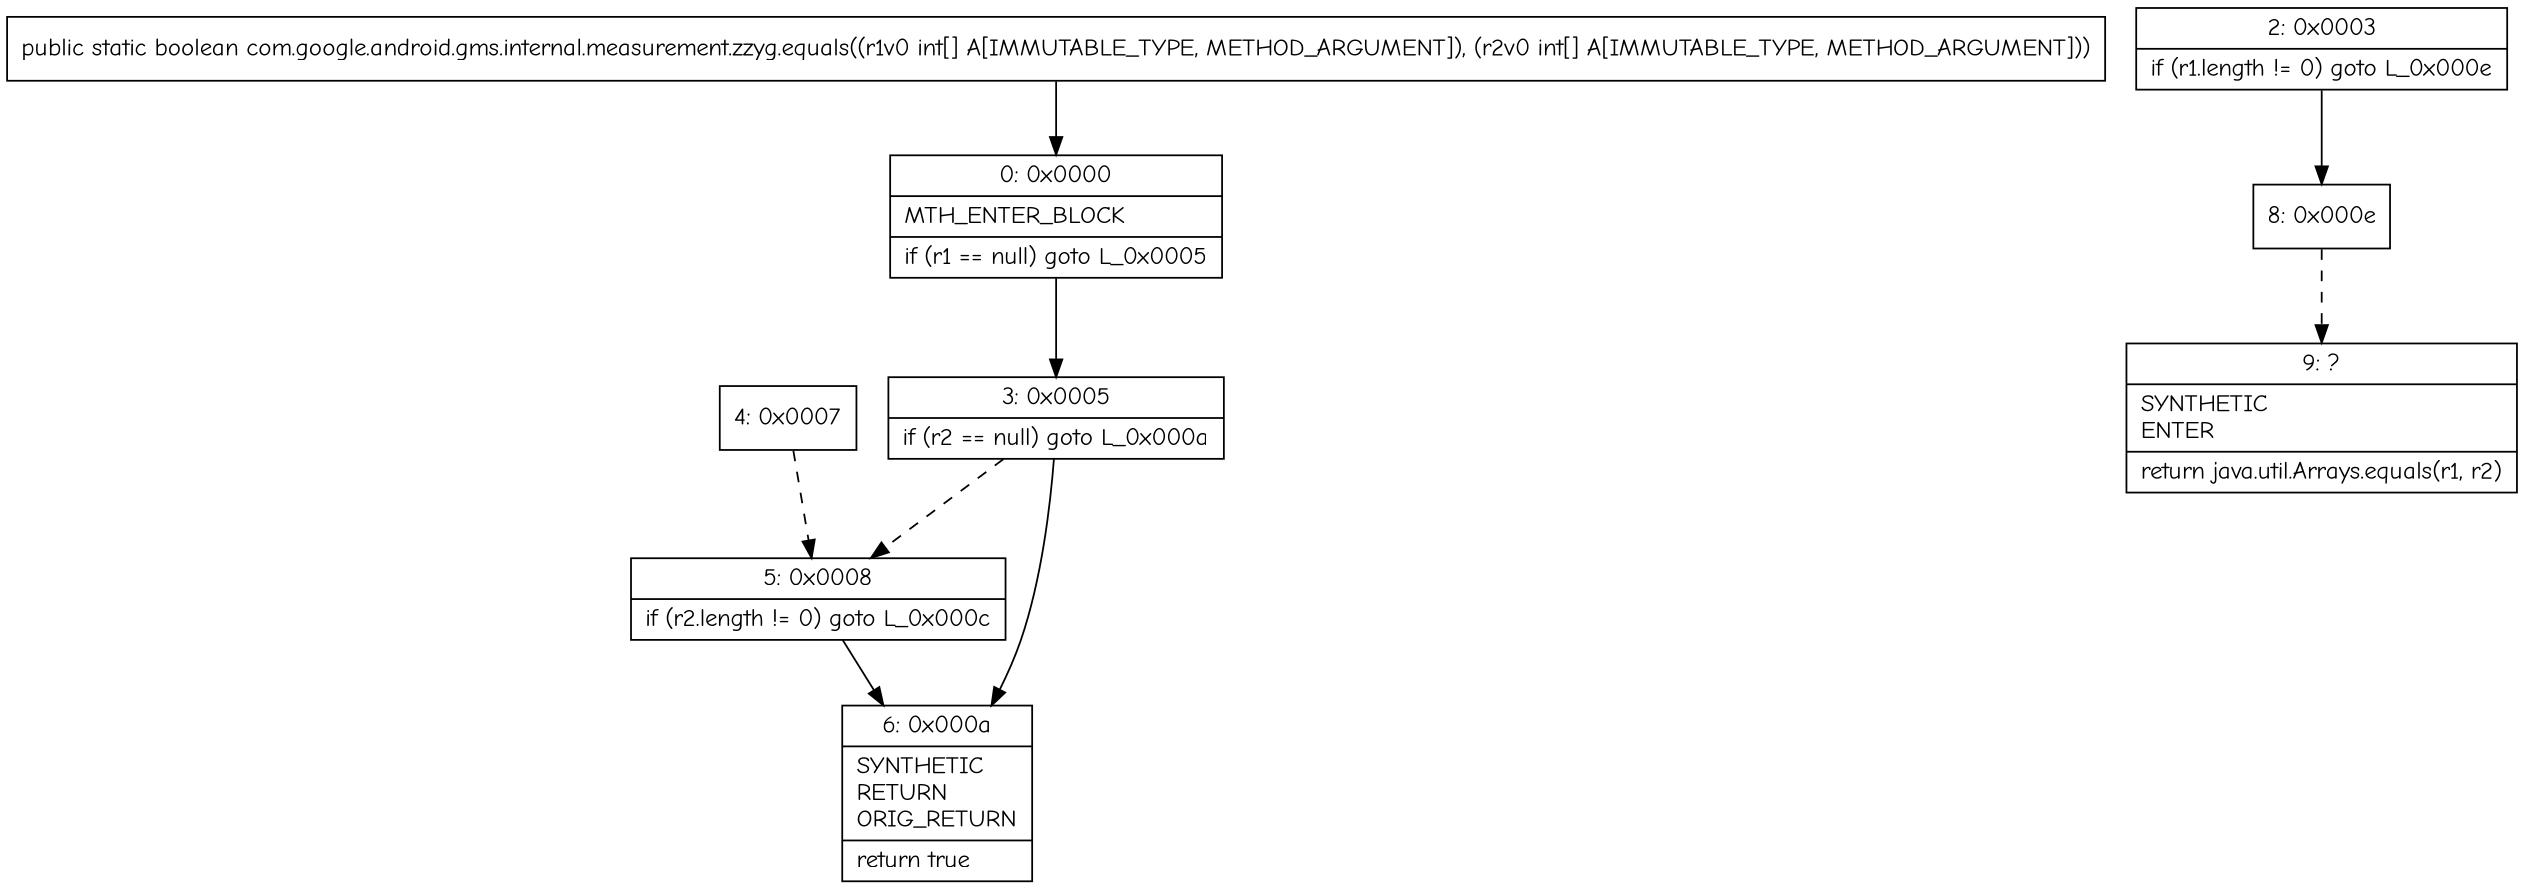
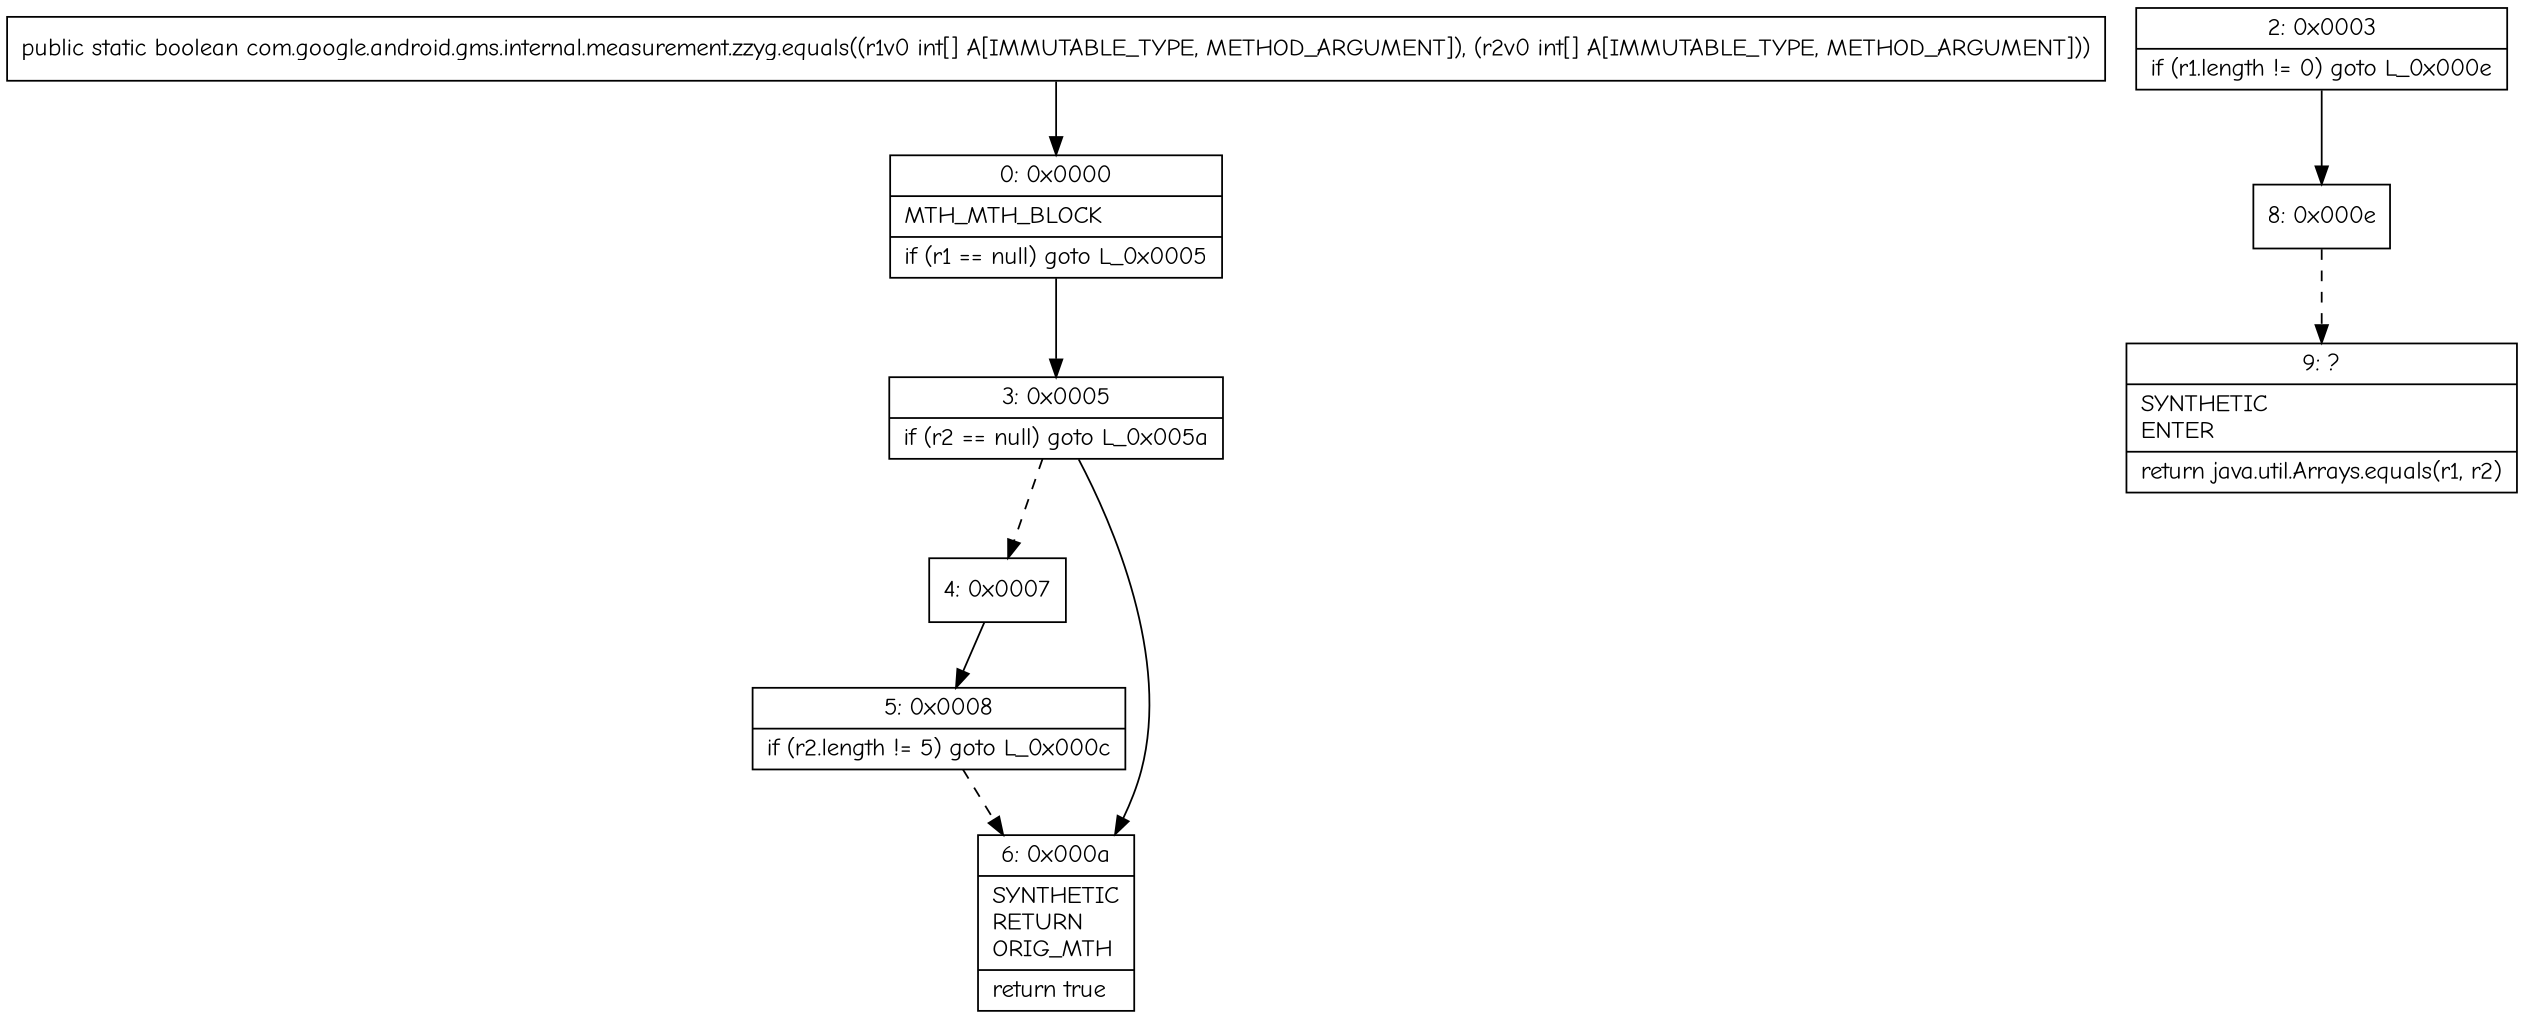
(1014, 216) -> (1004, 216)
(1056, 438) -> (1056, 438)
(801, 496) -> (974, 647)
(944, 503) -> (1028, 500)
(818, 619) -> (939, 748)
(858, 665) -> (978, 794)
(937, 819) -> (1053, 949)
